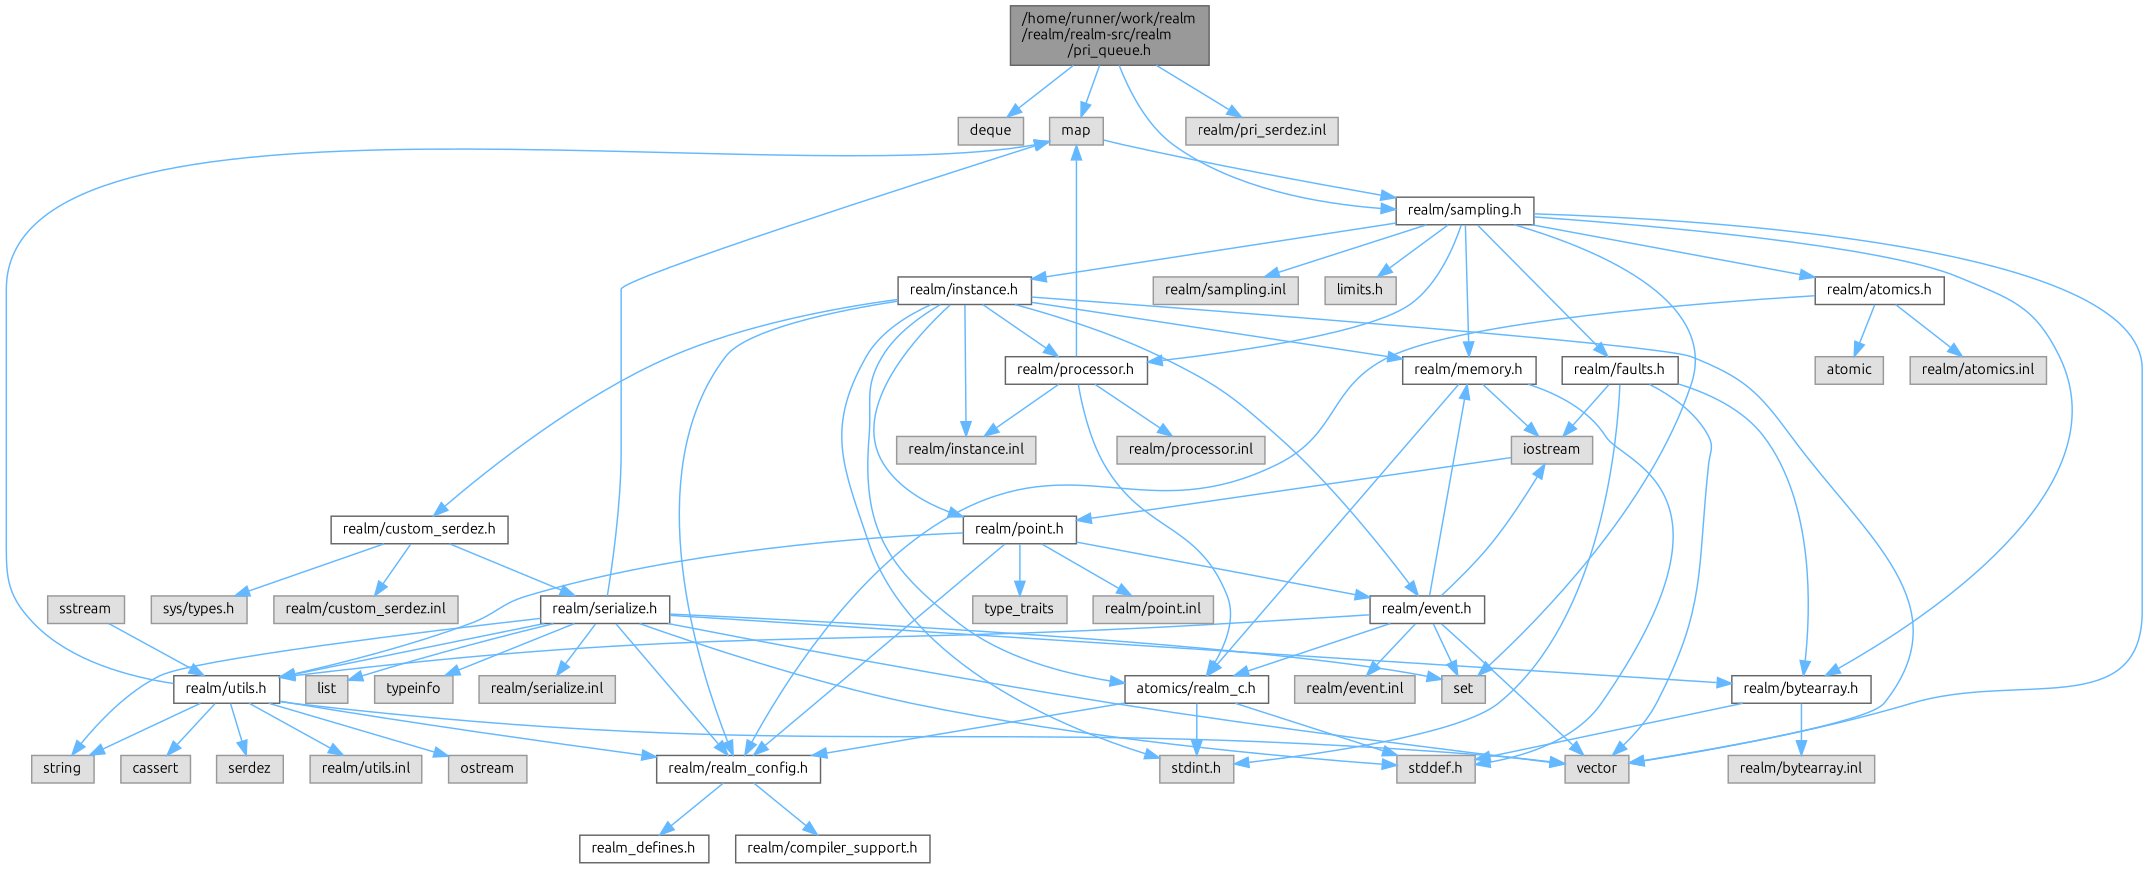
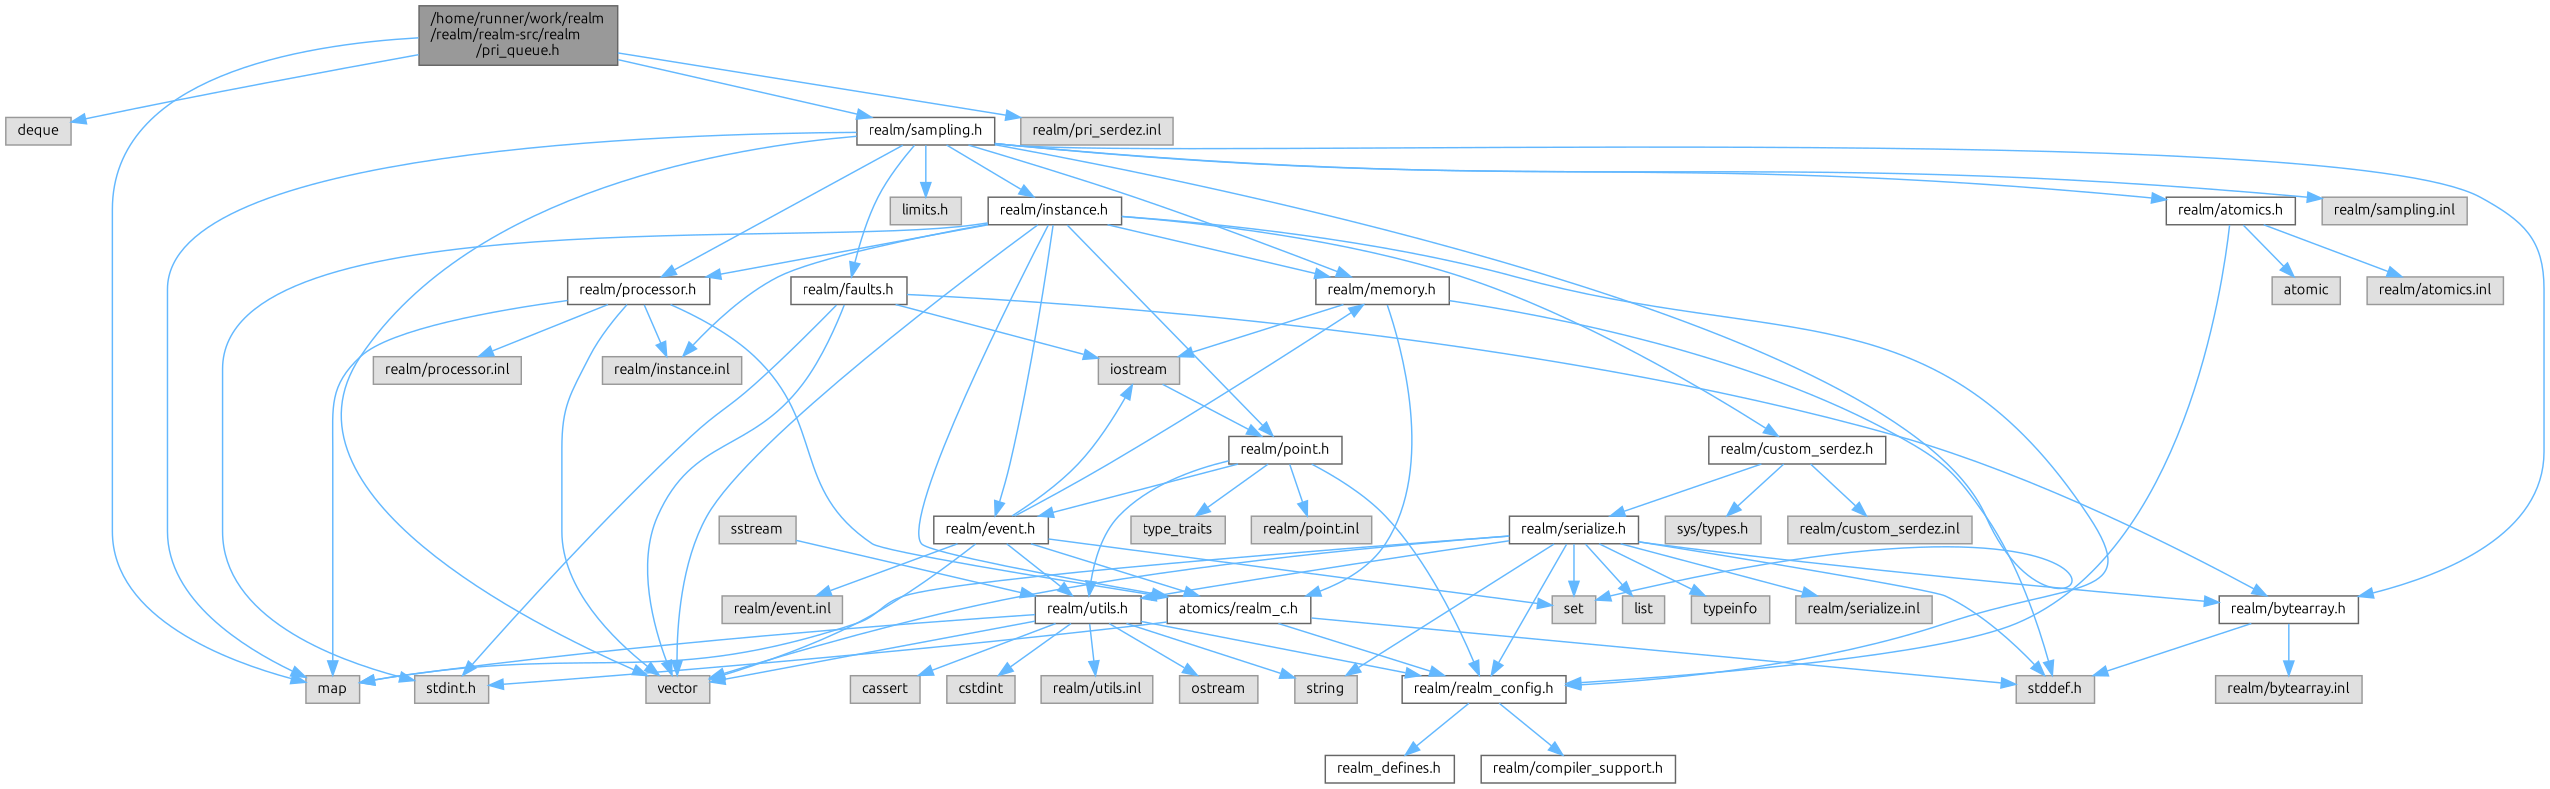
(1242, 169) -> (275, 198)
none -> (562, 492)
(250, 769) -> (981, 689)
